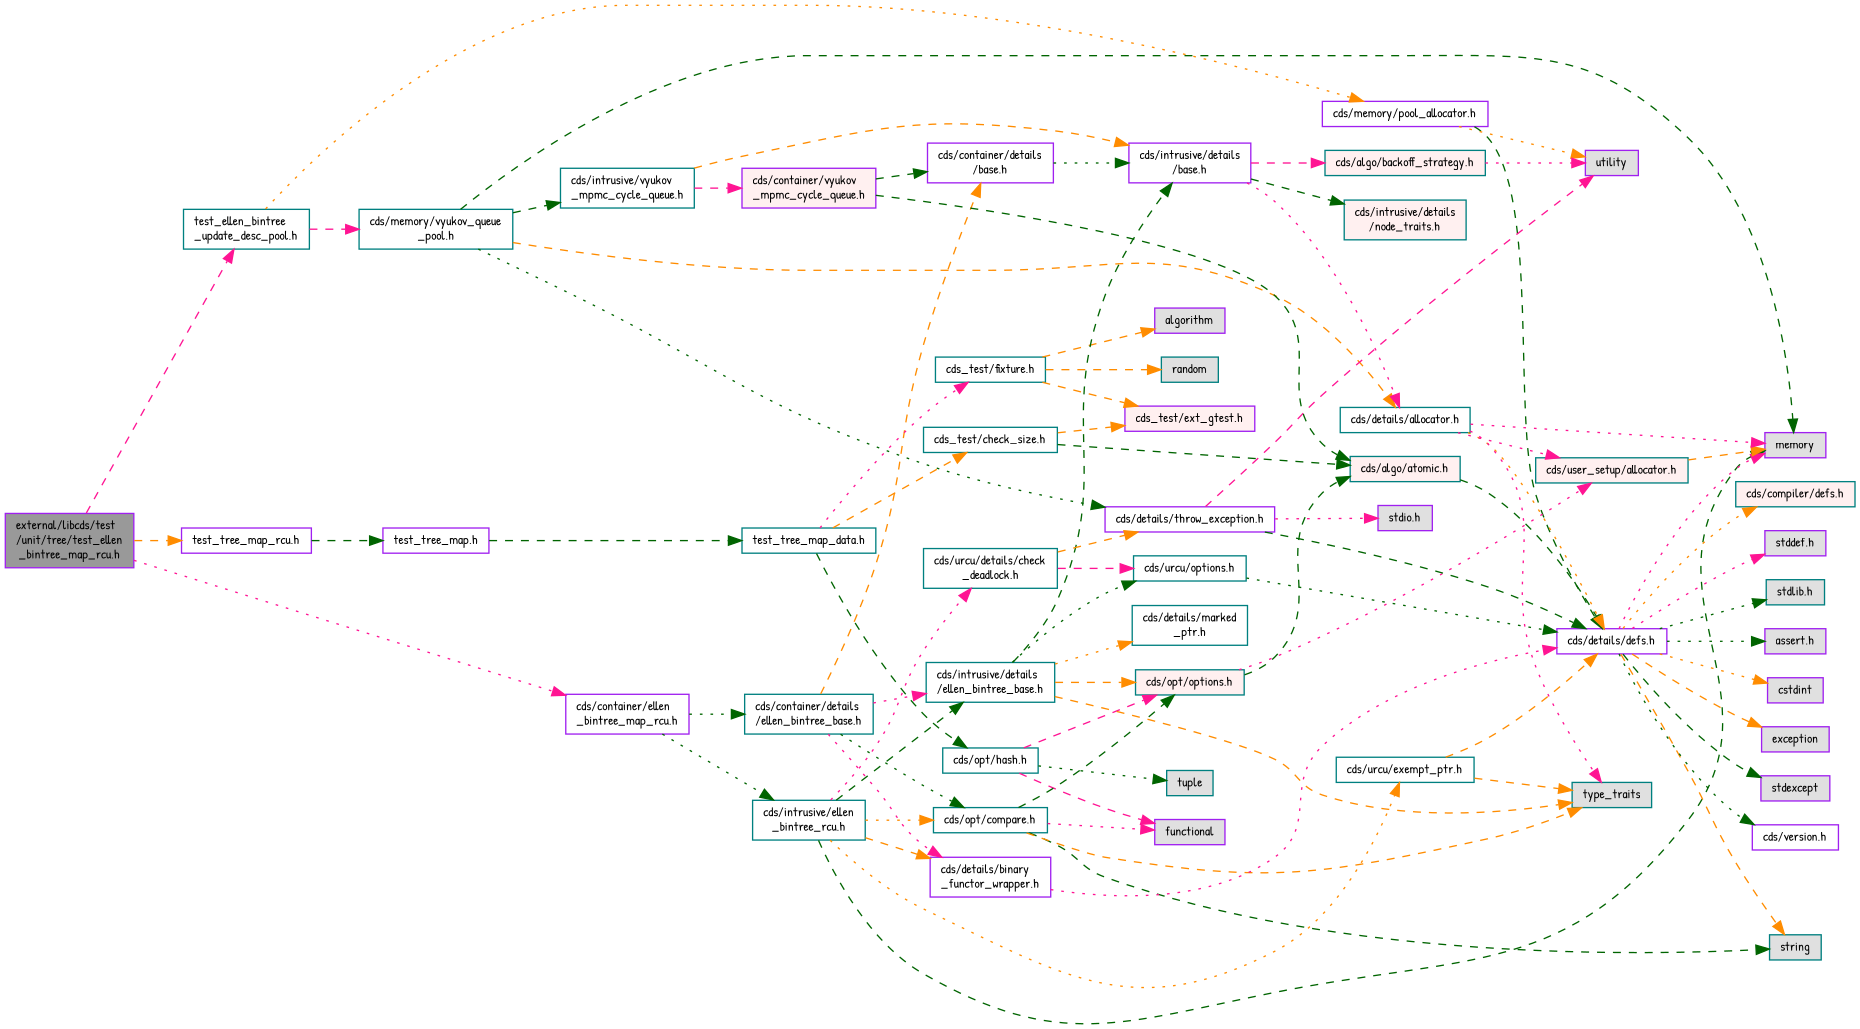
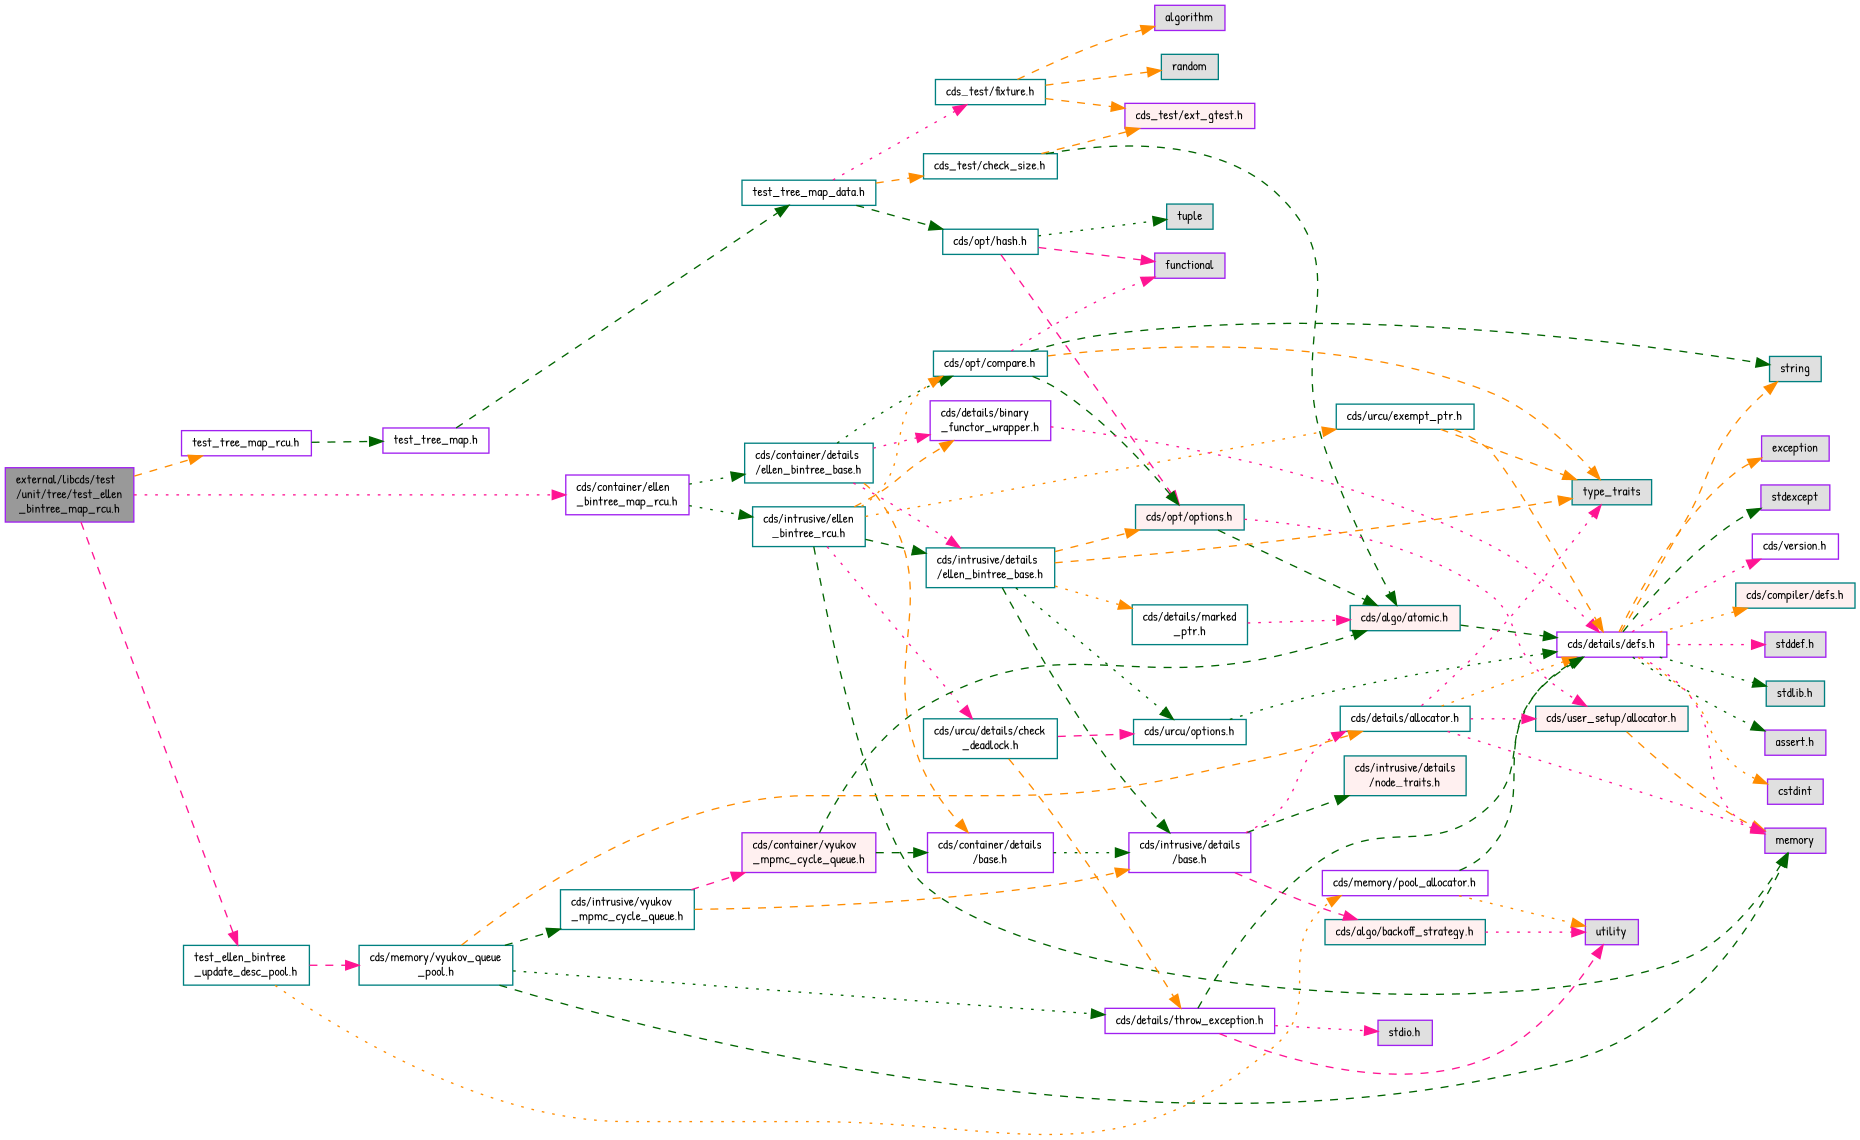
none -> (1292, 622)
(1672, 743) -> (1689, 596)
